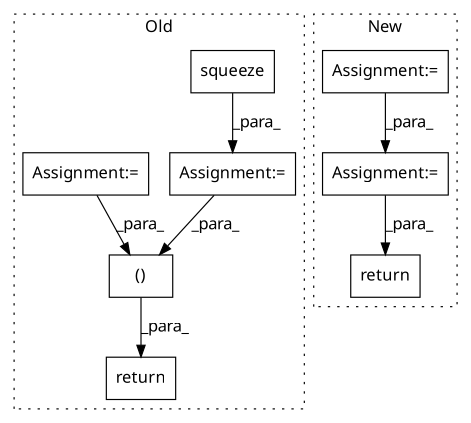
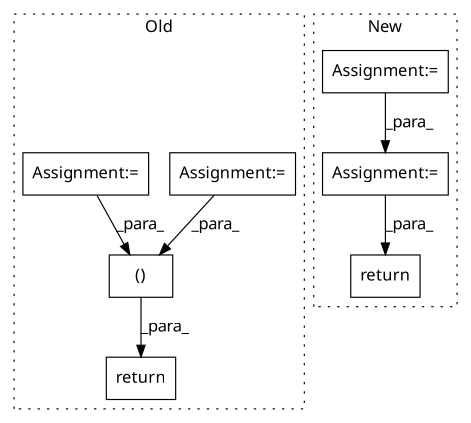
(233, 72) -> none
